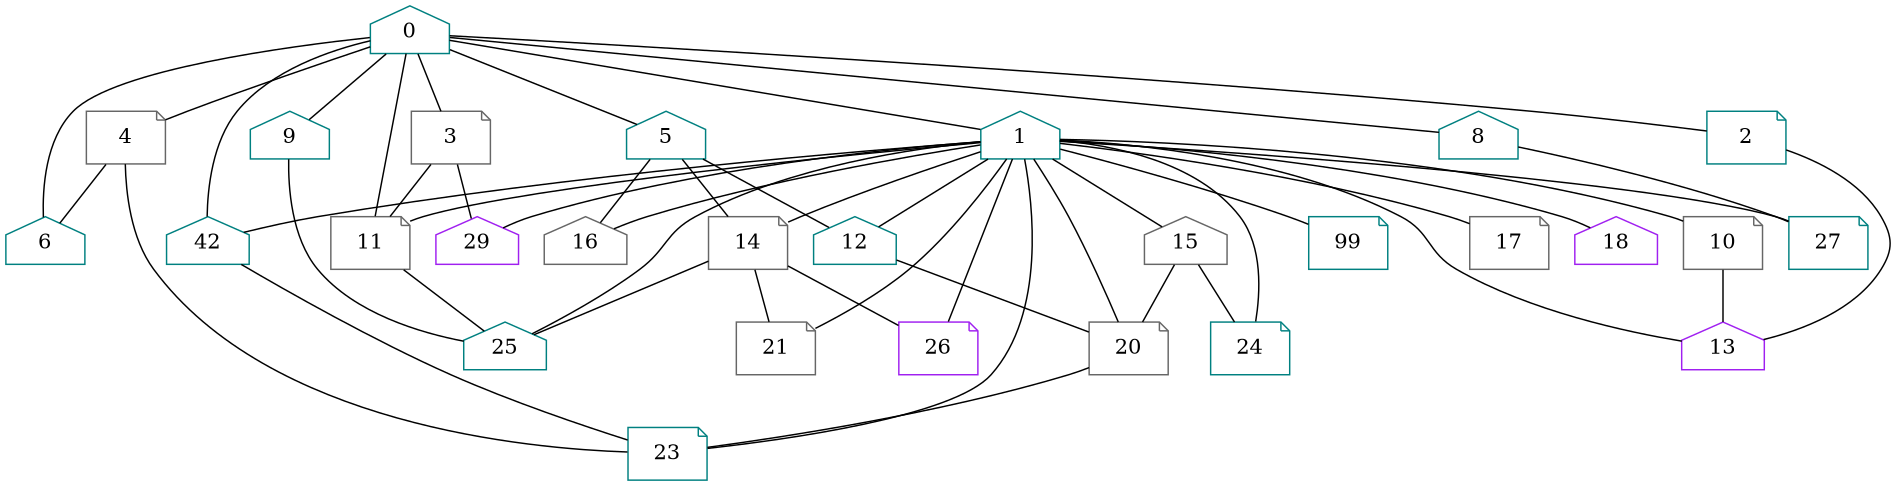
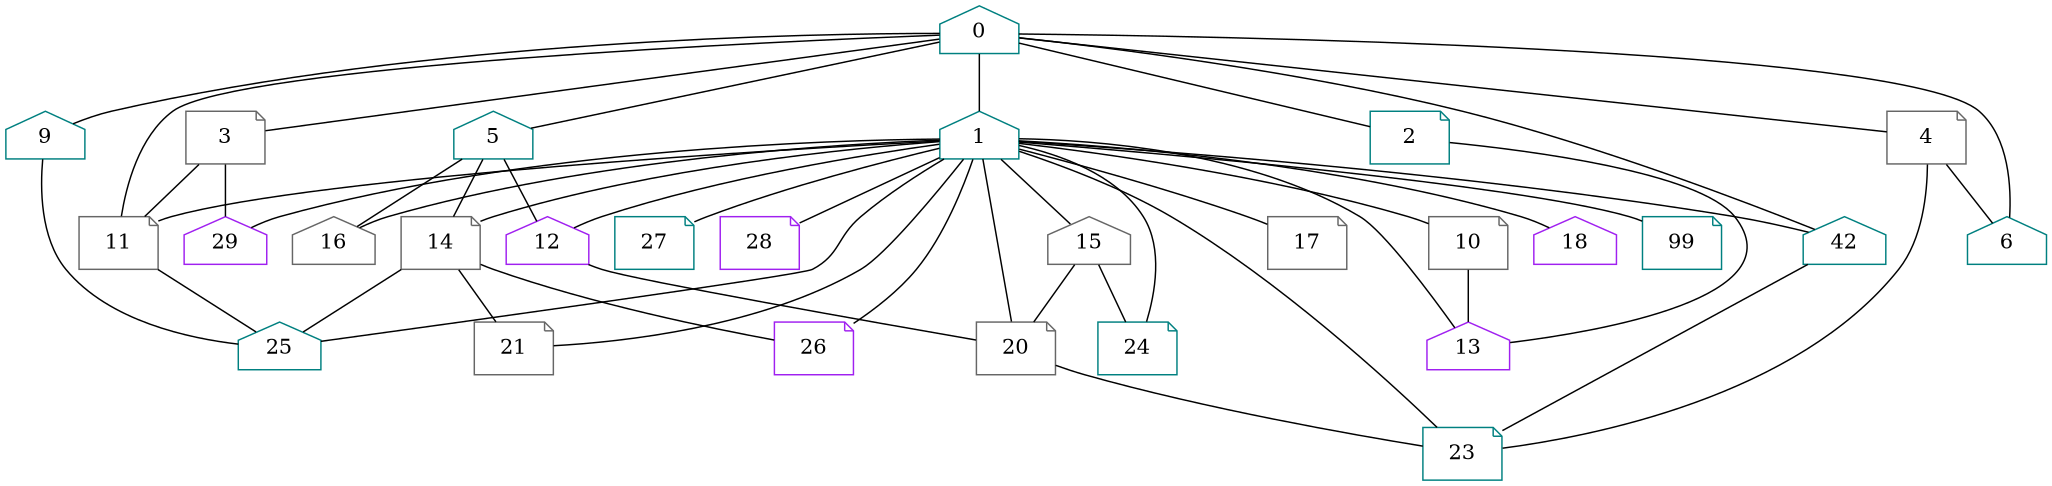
(1479, 138) -> none
none -> (760, 243)
(855, 243) -> (547, 243)
